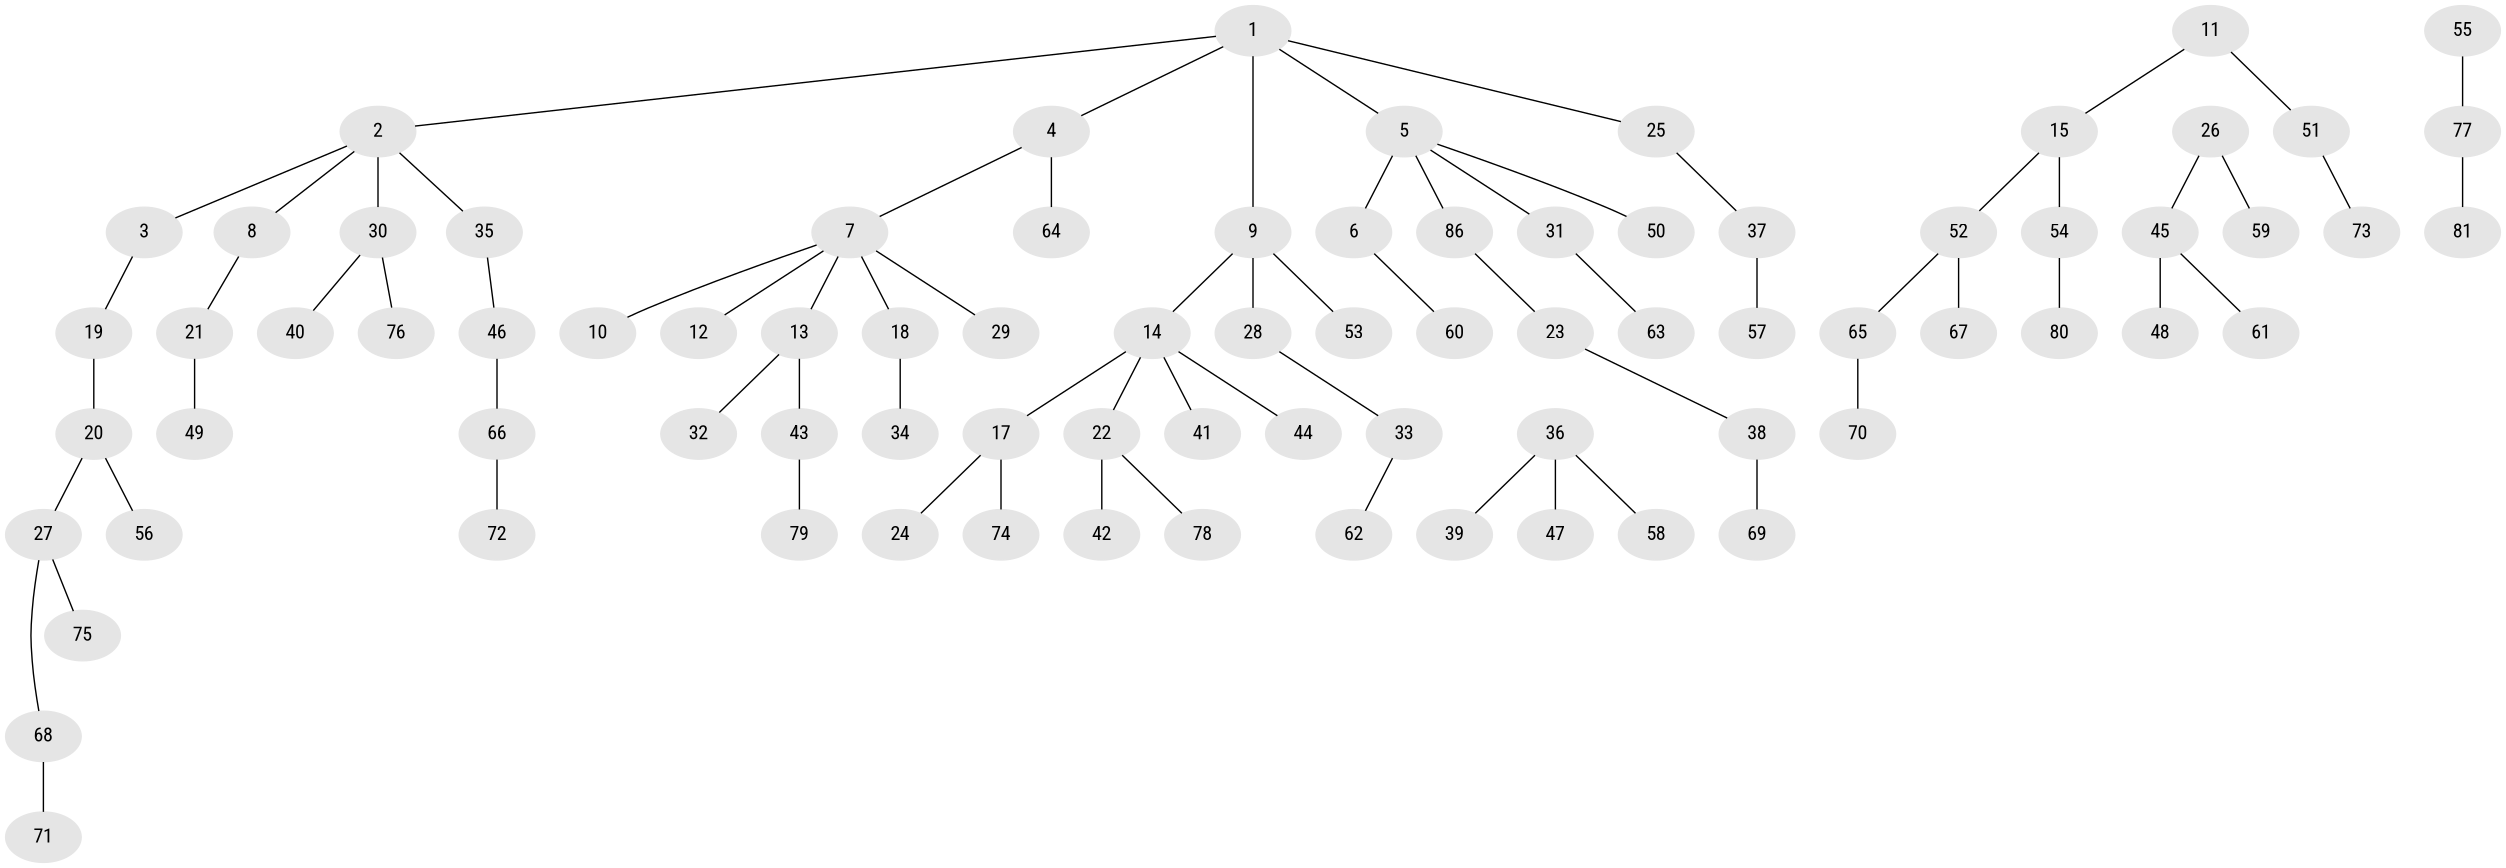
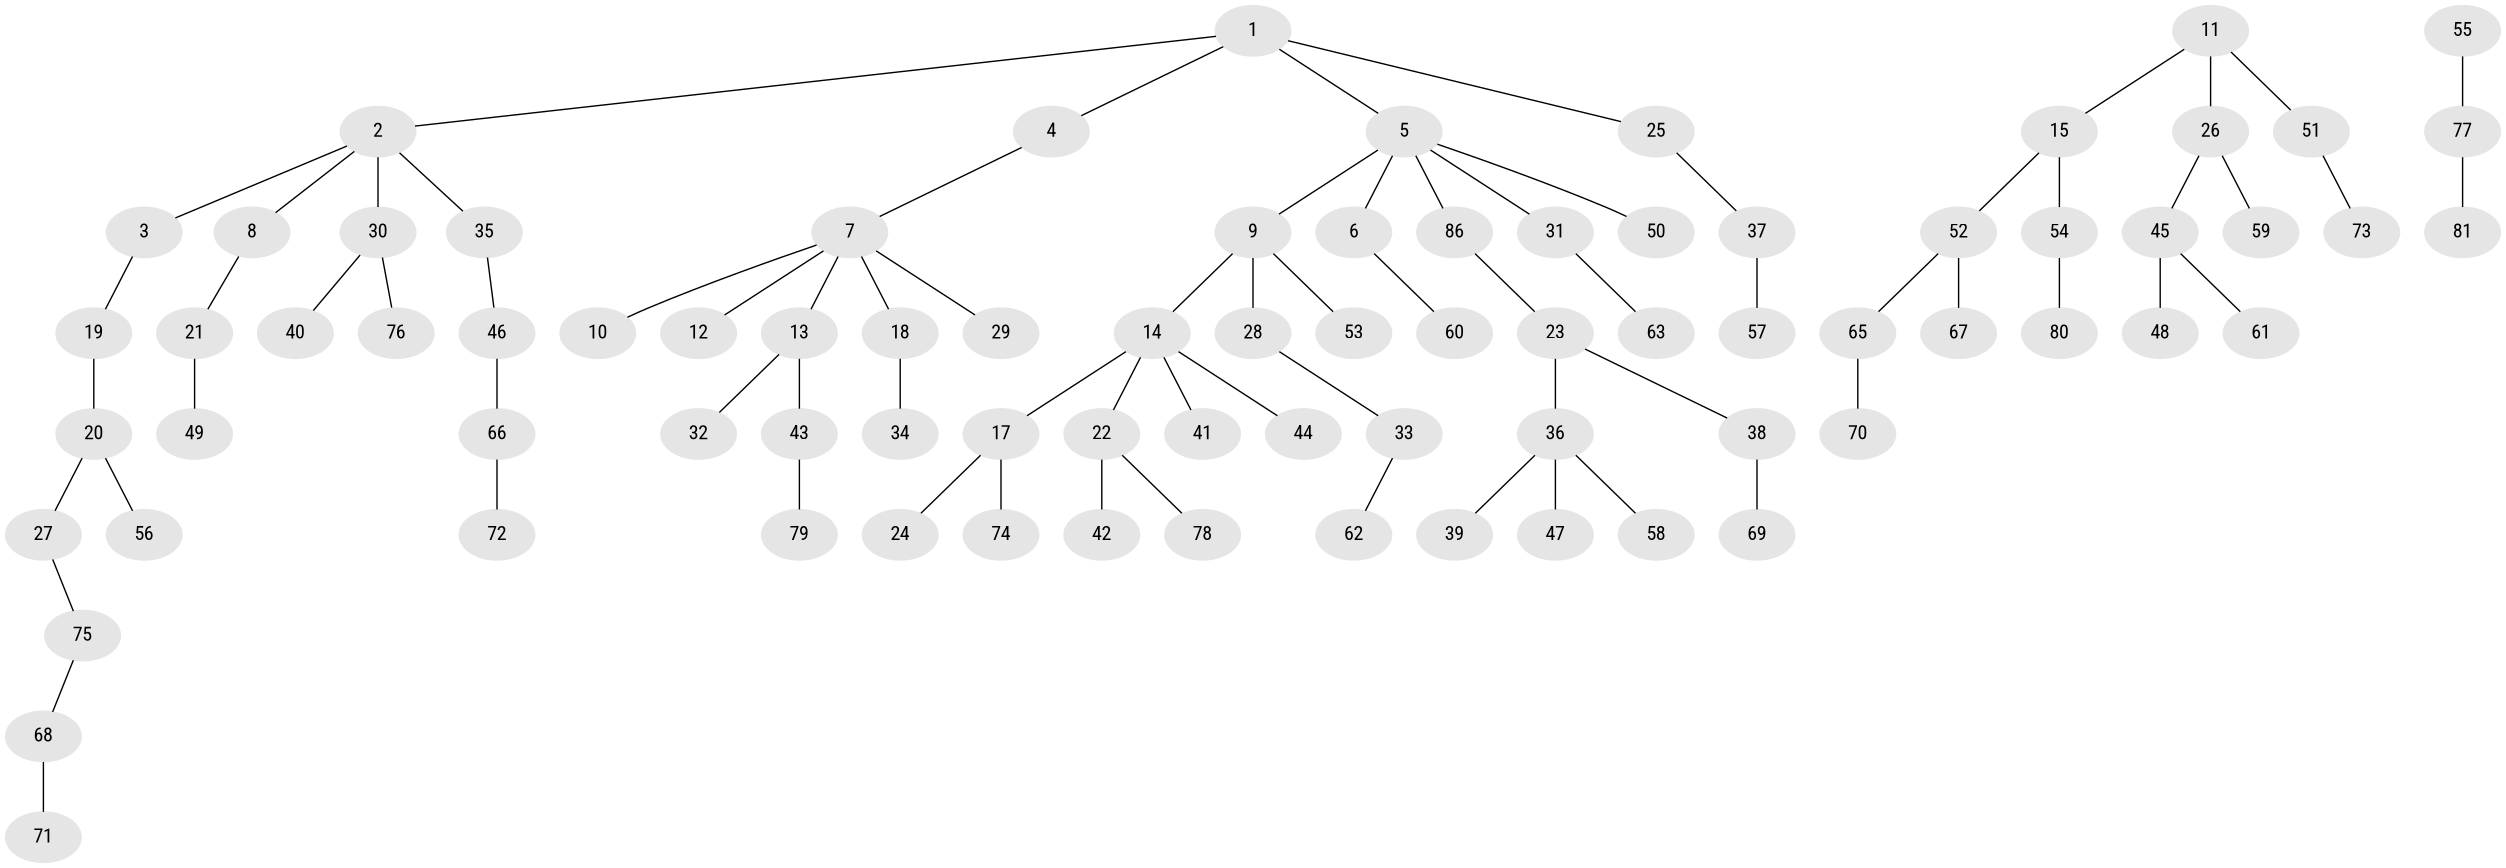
none -> (2211, 81)
(1253, 132) -> (1328, 182)
(1051, 232) -> none
none -> (1555, 384)
(31, 636) -> (63, 686)
